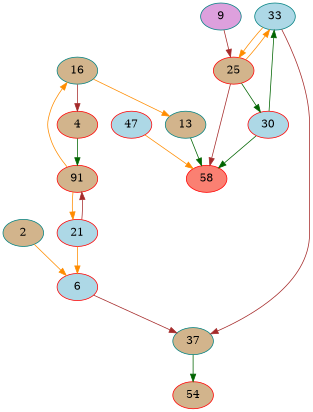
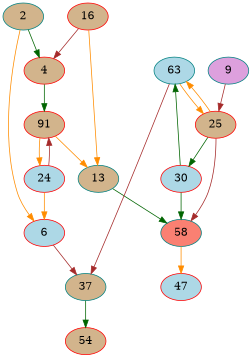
(275, 17) -> (174, 71)
none -> (32, 40)
(77, 71) -> (88, 17)
(48, 129) -> (69, 149)
(166, 149) -> (181, 256)
(207, 179) -> (181, 233)
(77, 233) -> (44, 179)
